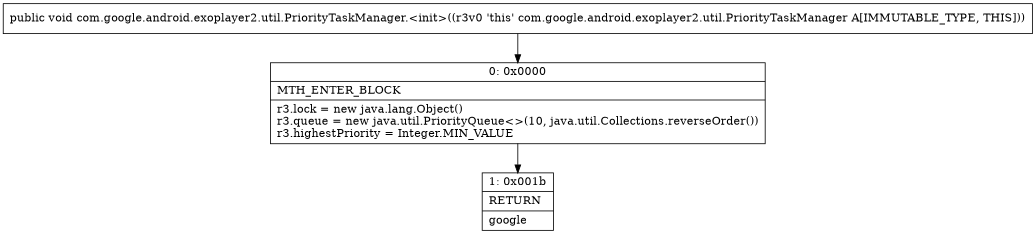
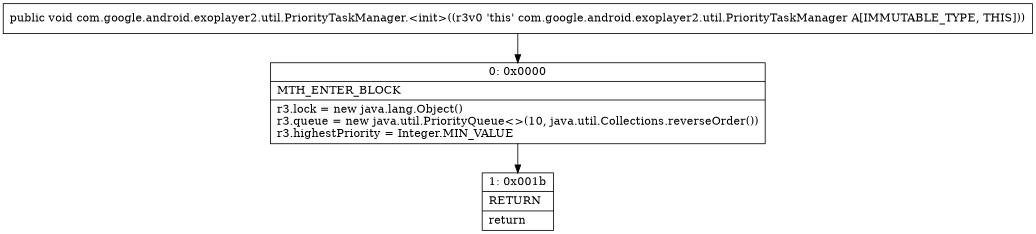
(508, 220) -> (507, 220)
